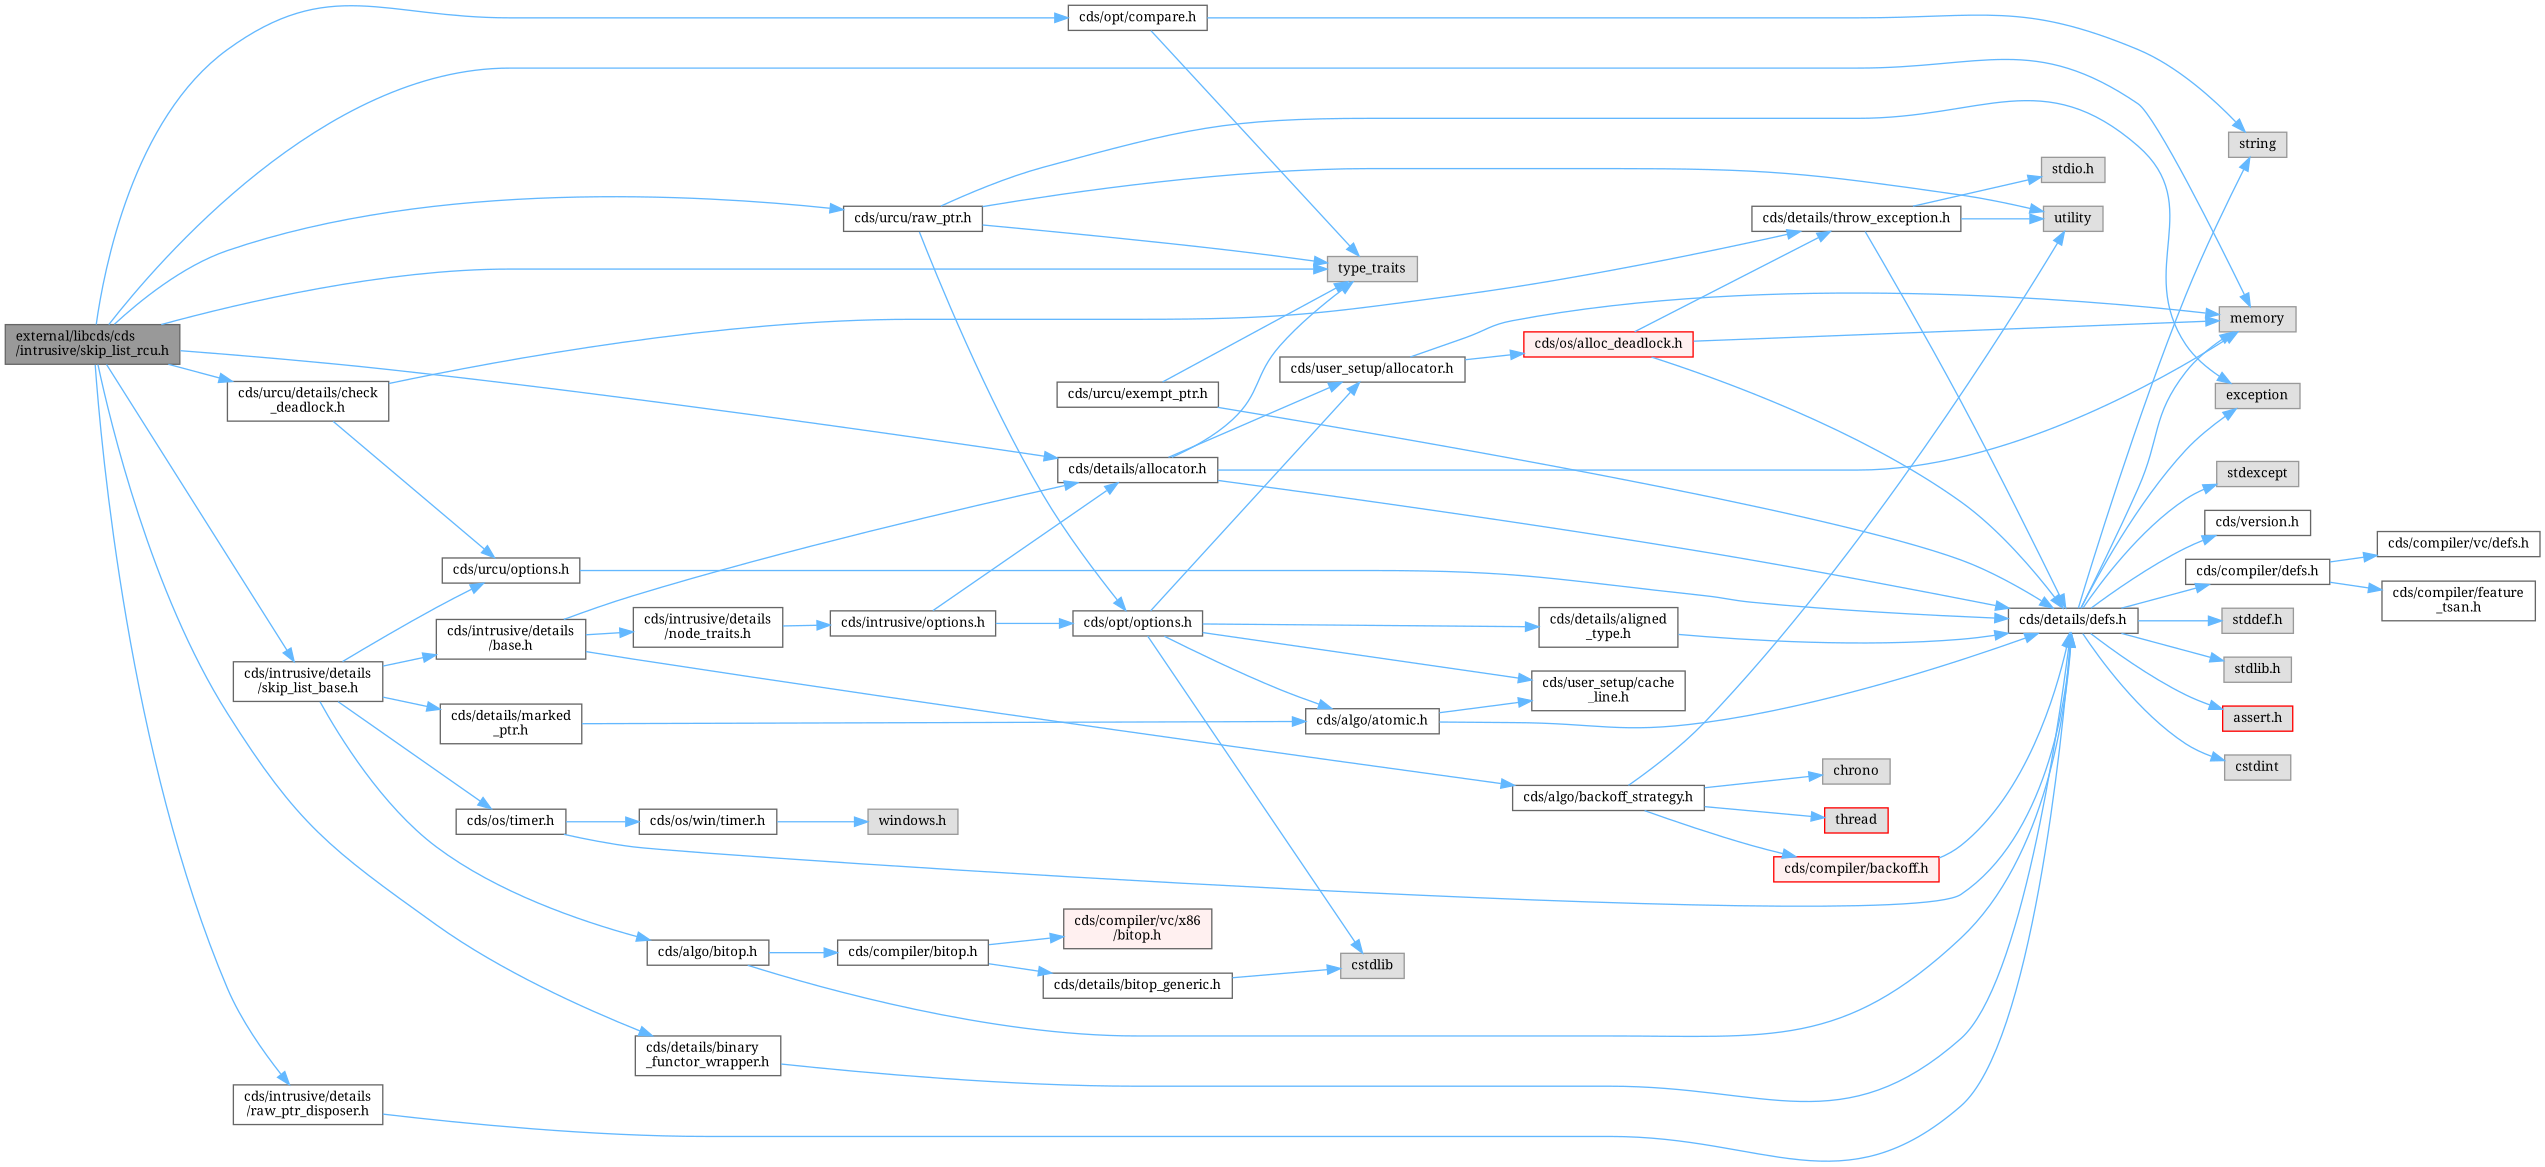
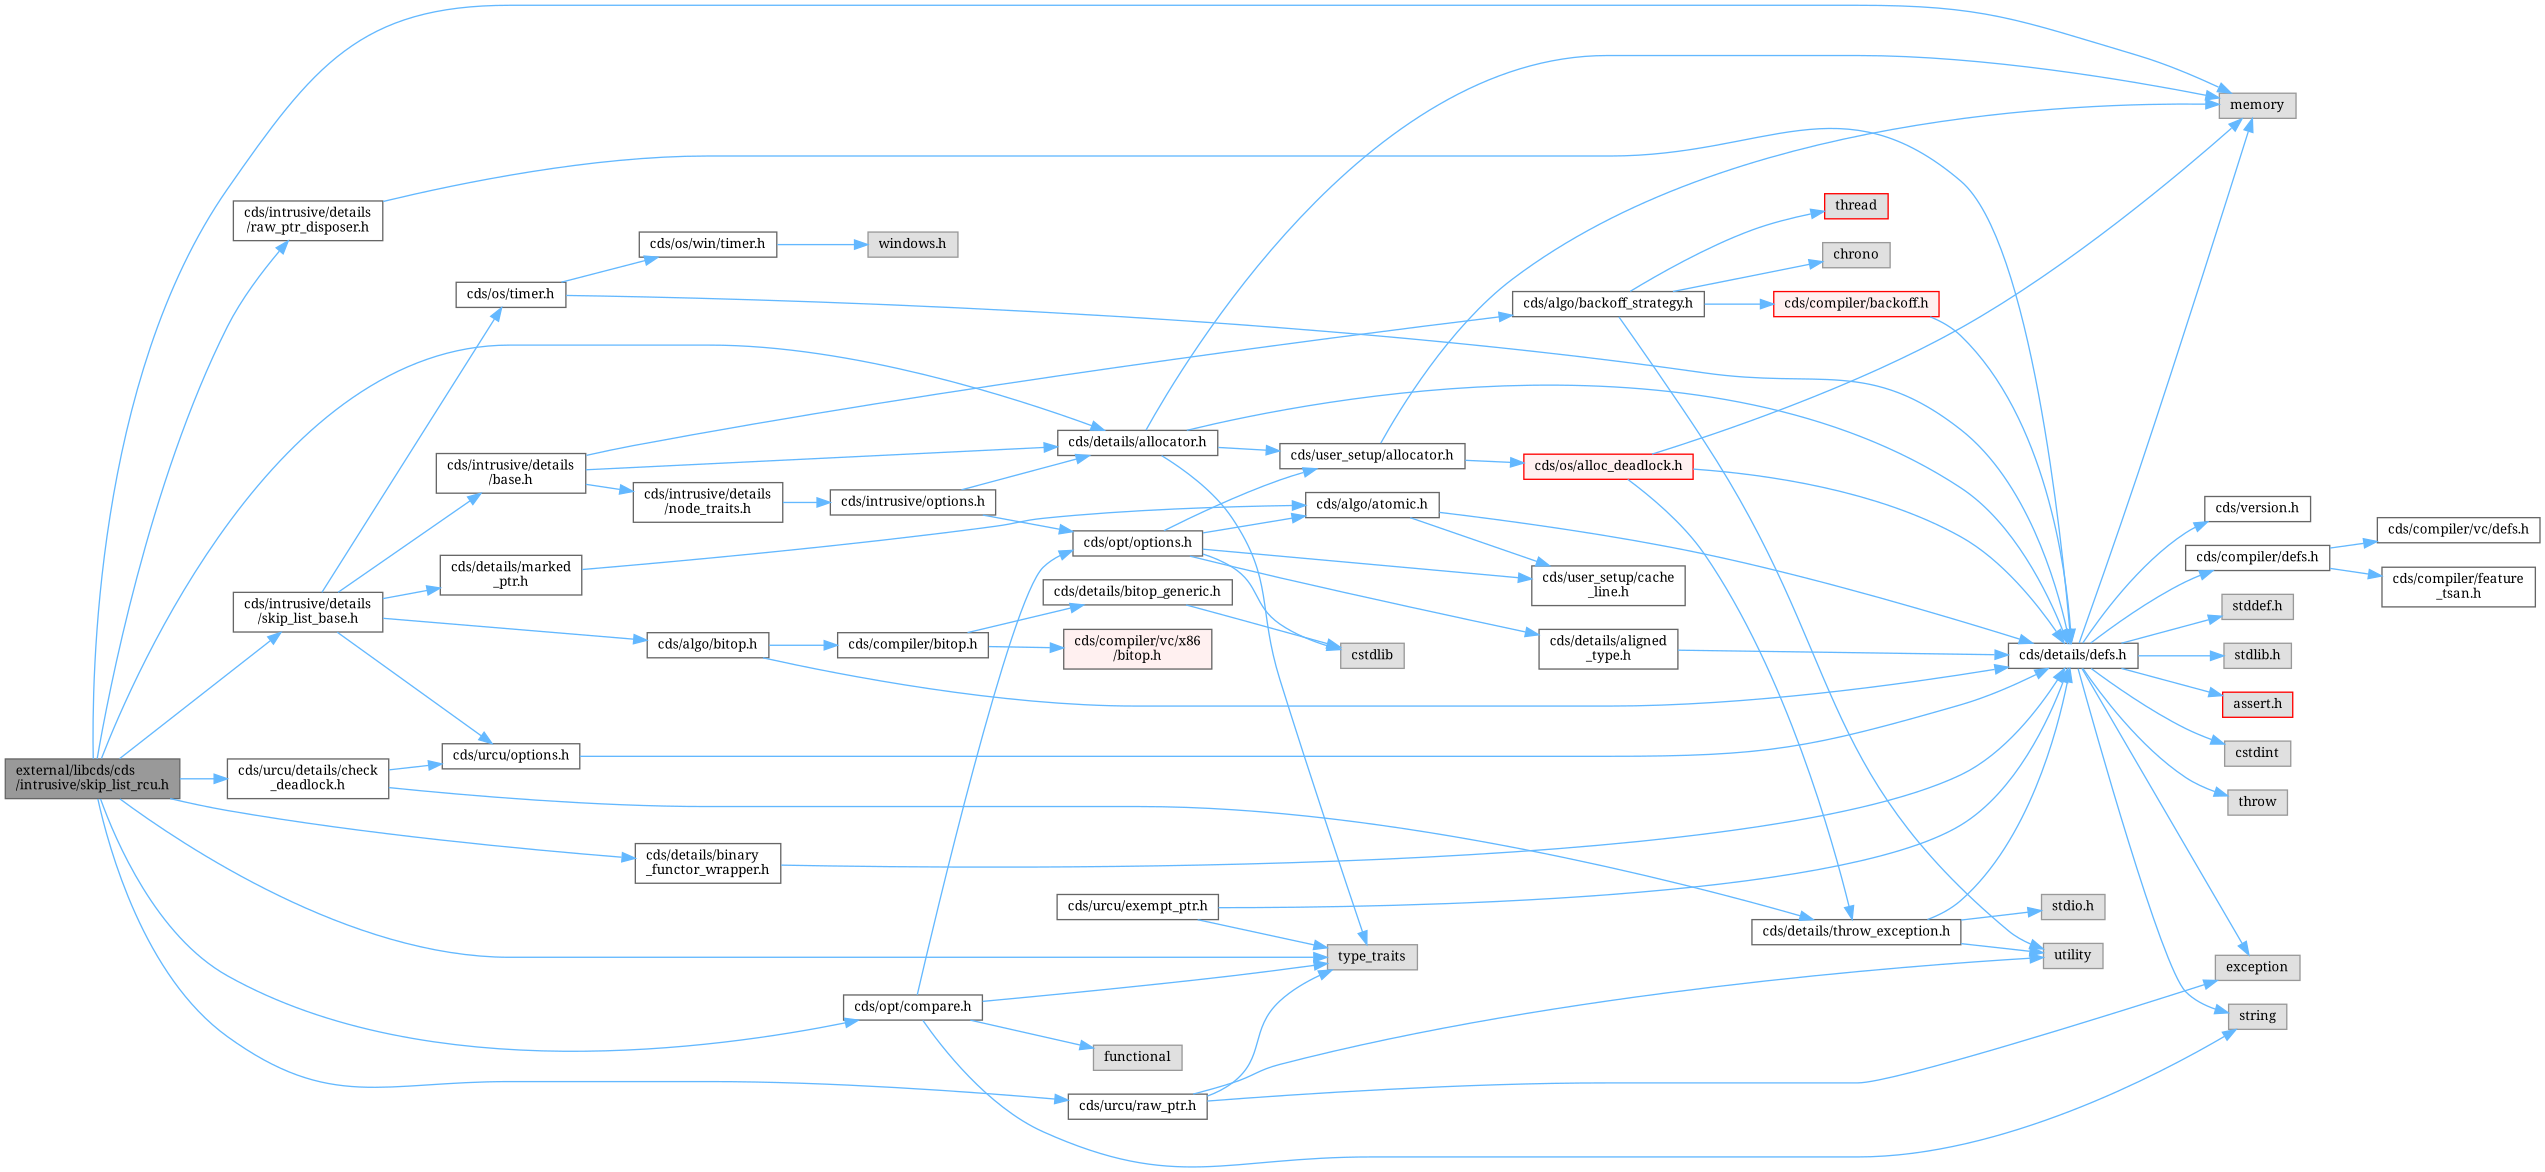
(1004, 424) -> (974, 768)
(2258, 474) -> (2258, 803)
none -> (1138, 1058)
